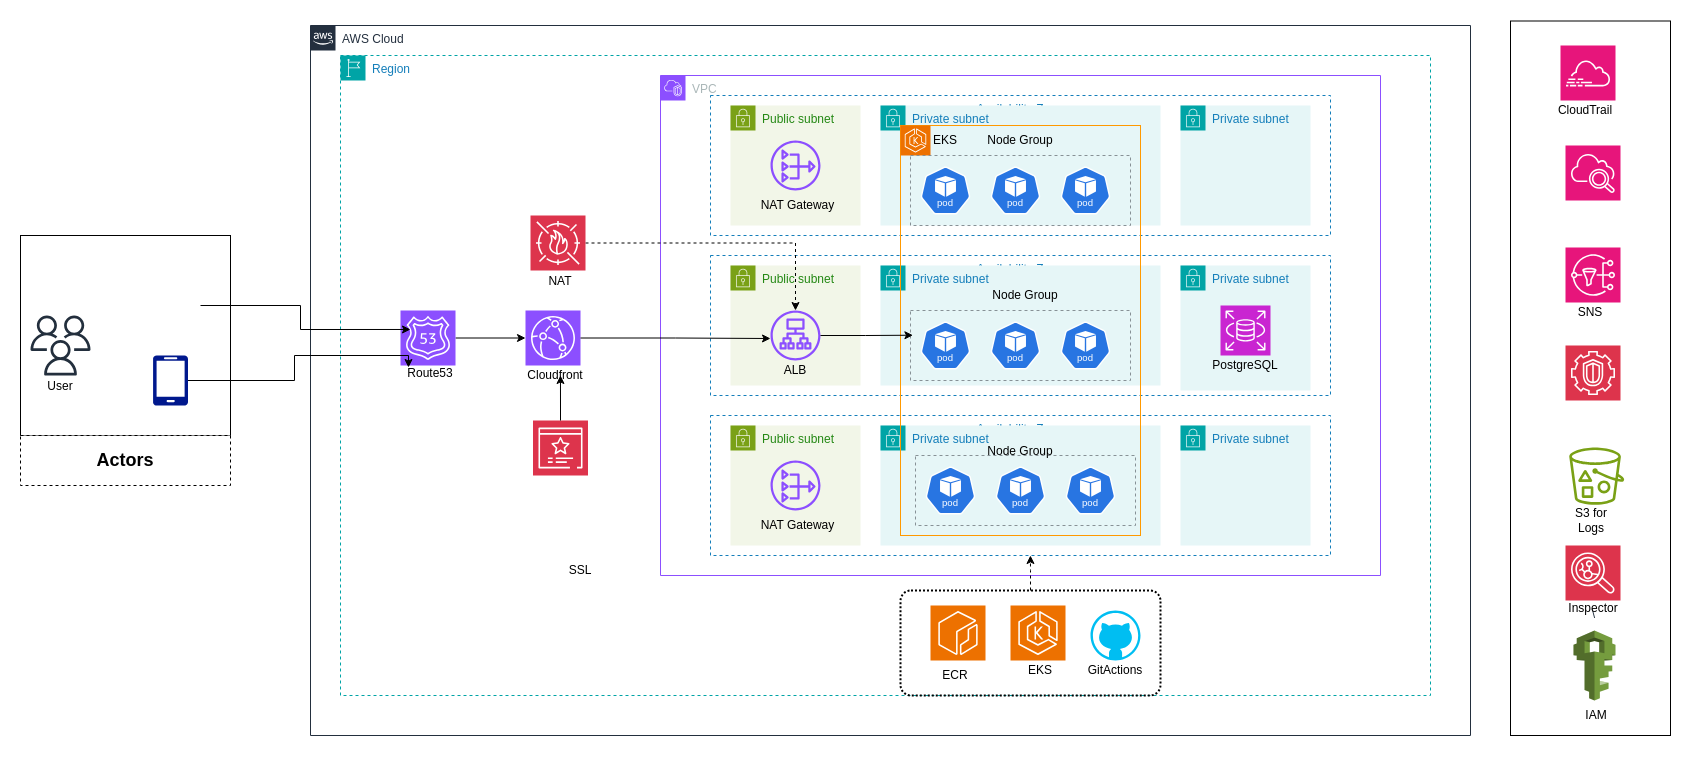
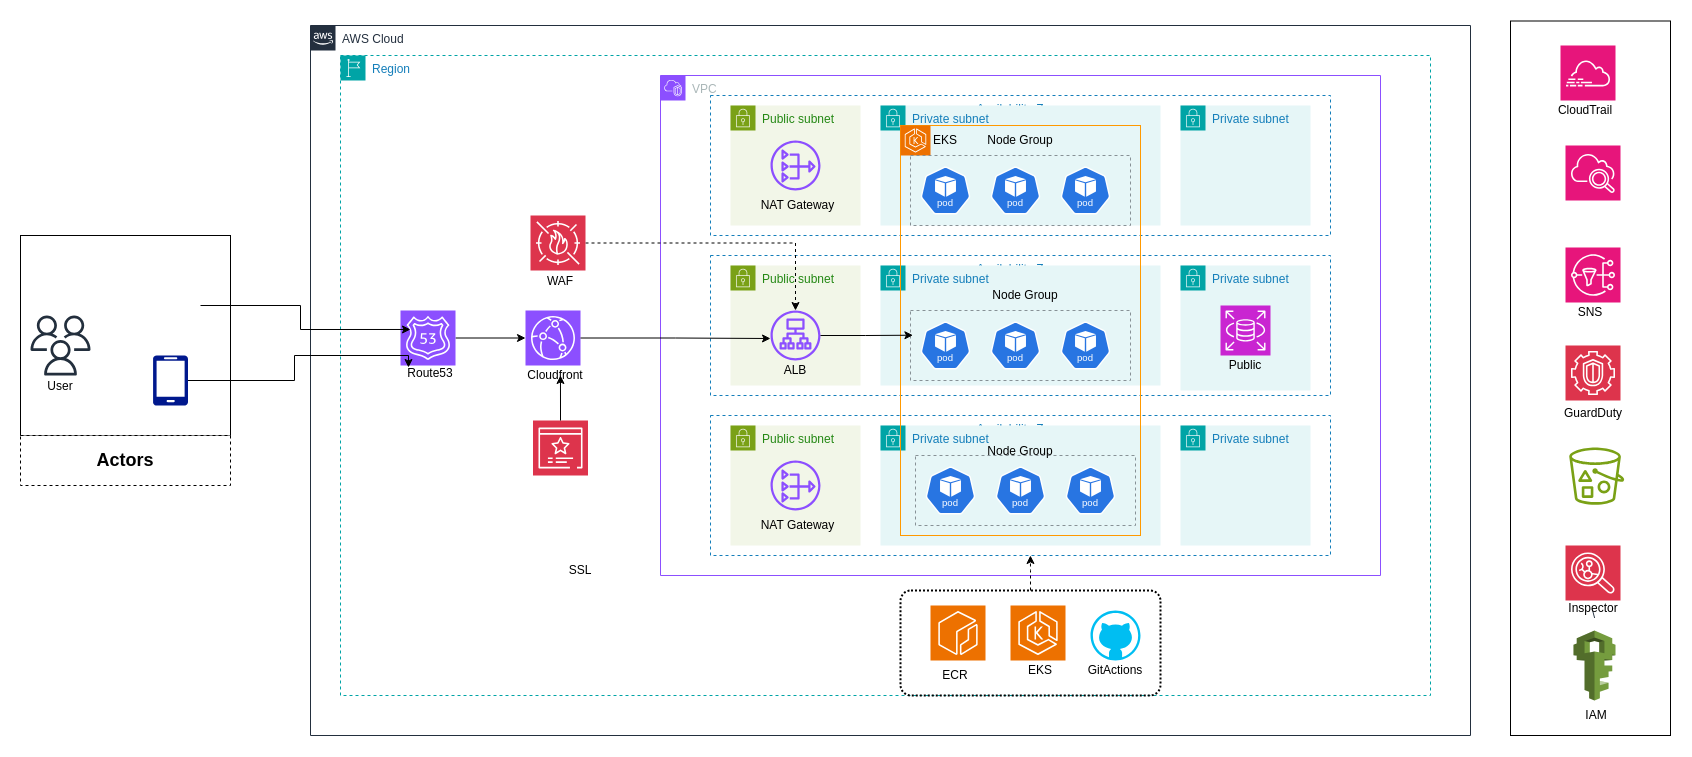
(561, 282) -> (561, 282)
(1246, 366) -> (1246, 366)
none -> (1593, 421)
(1592, 521) -> none
